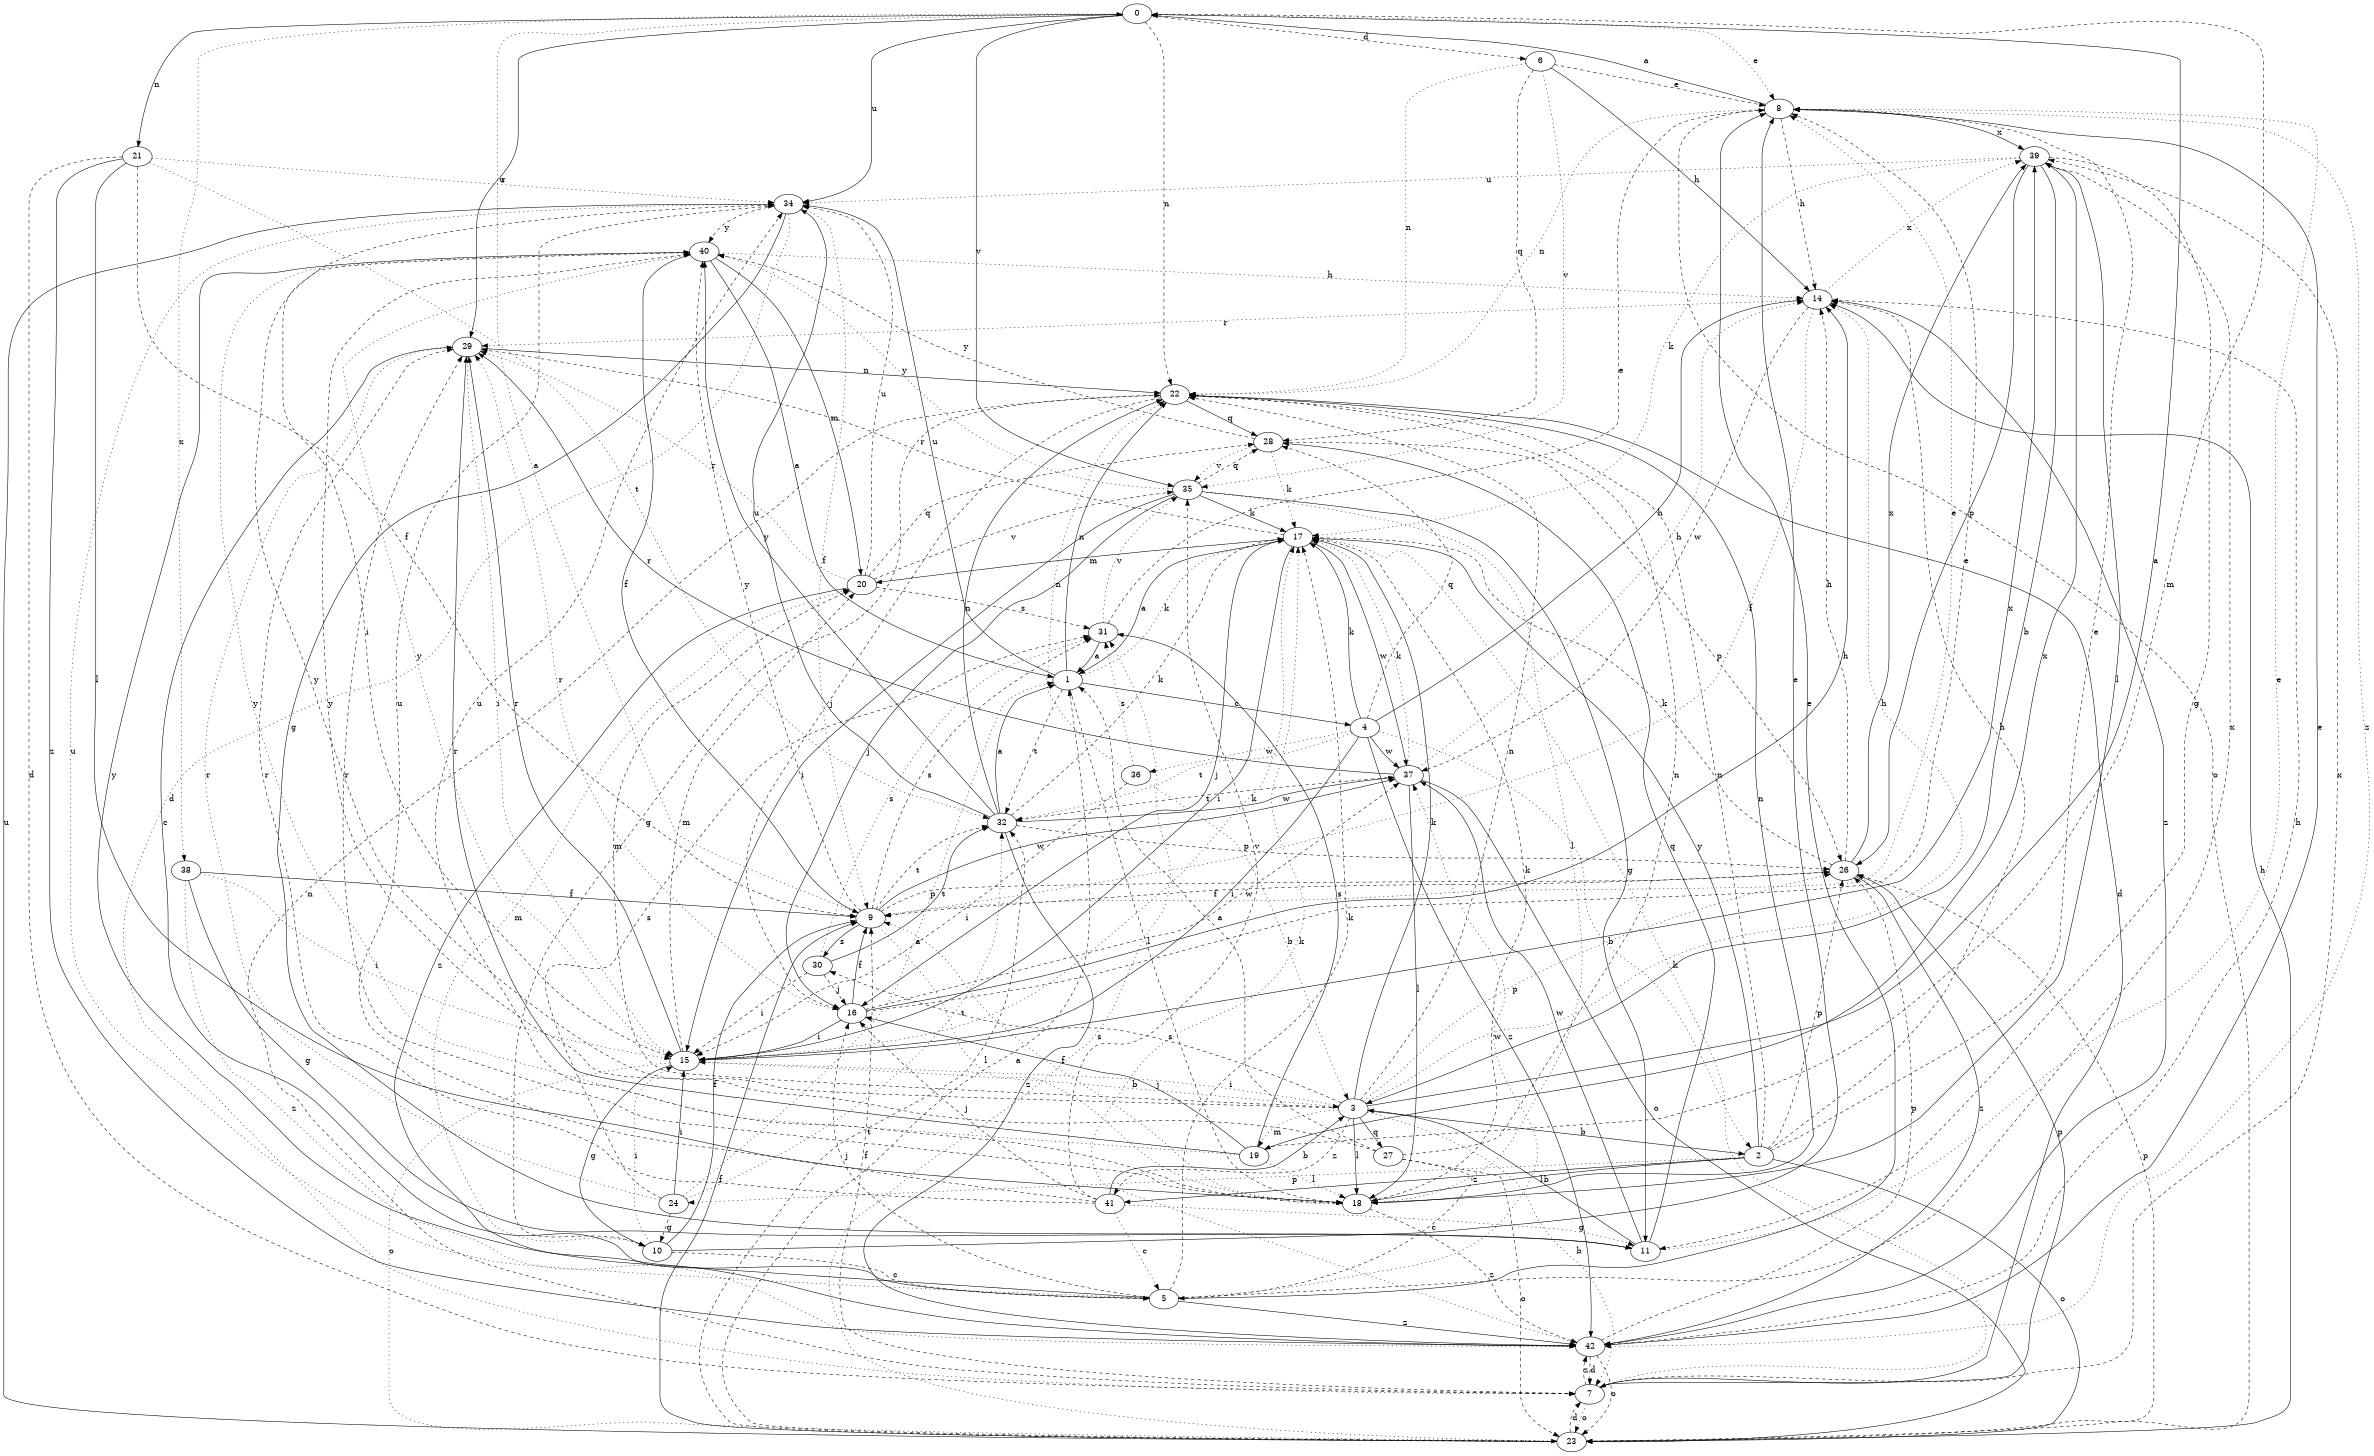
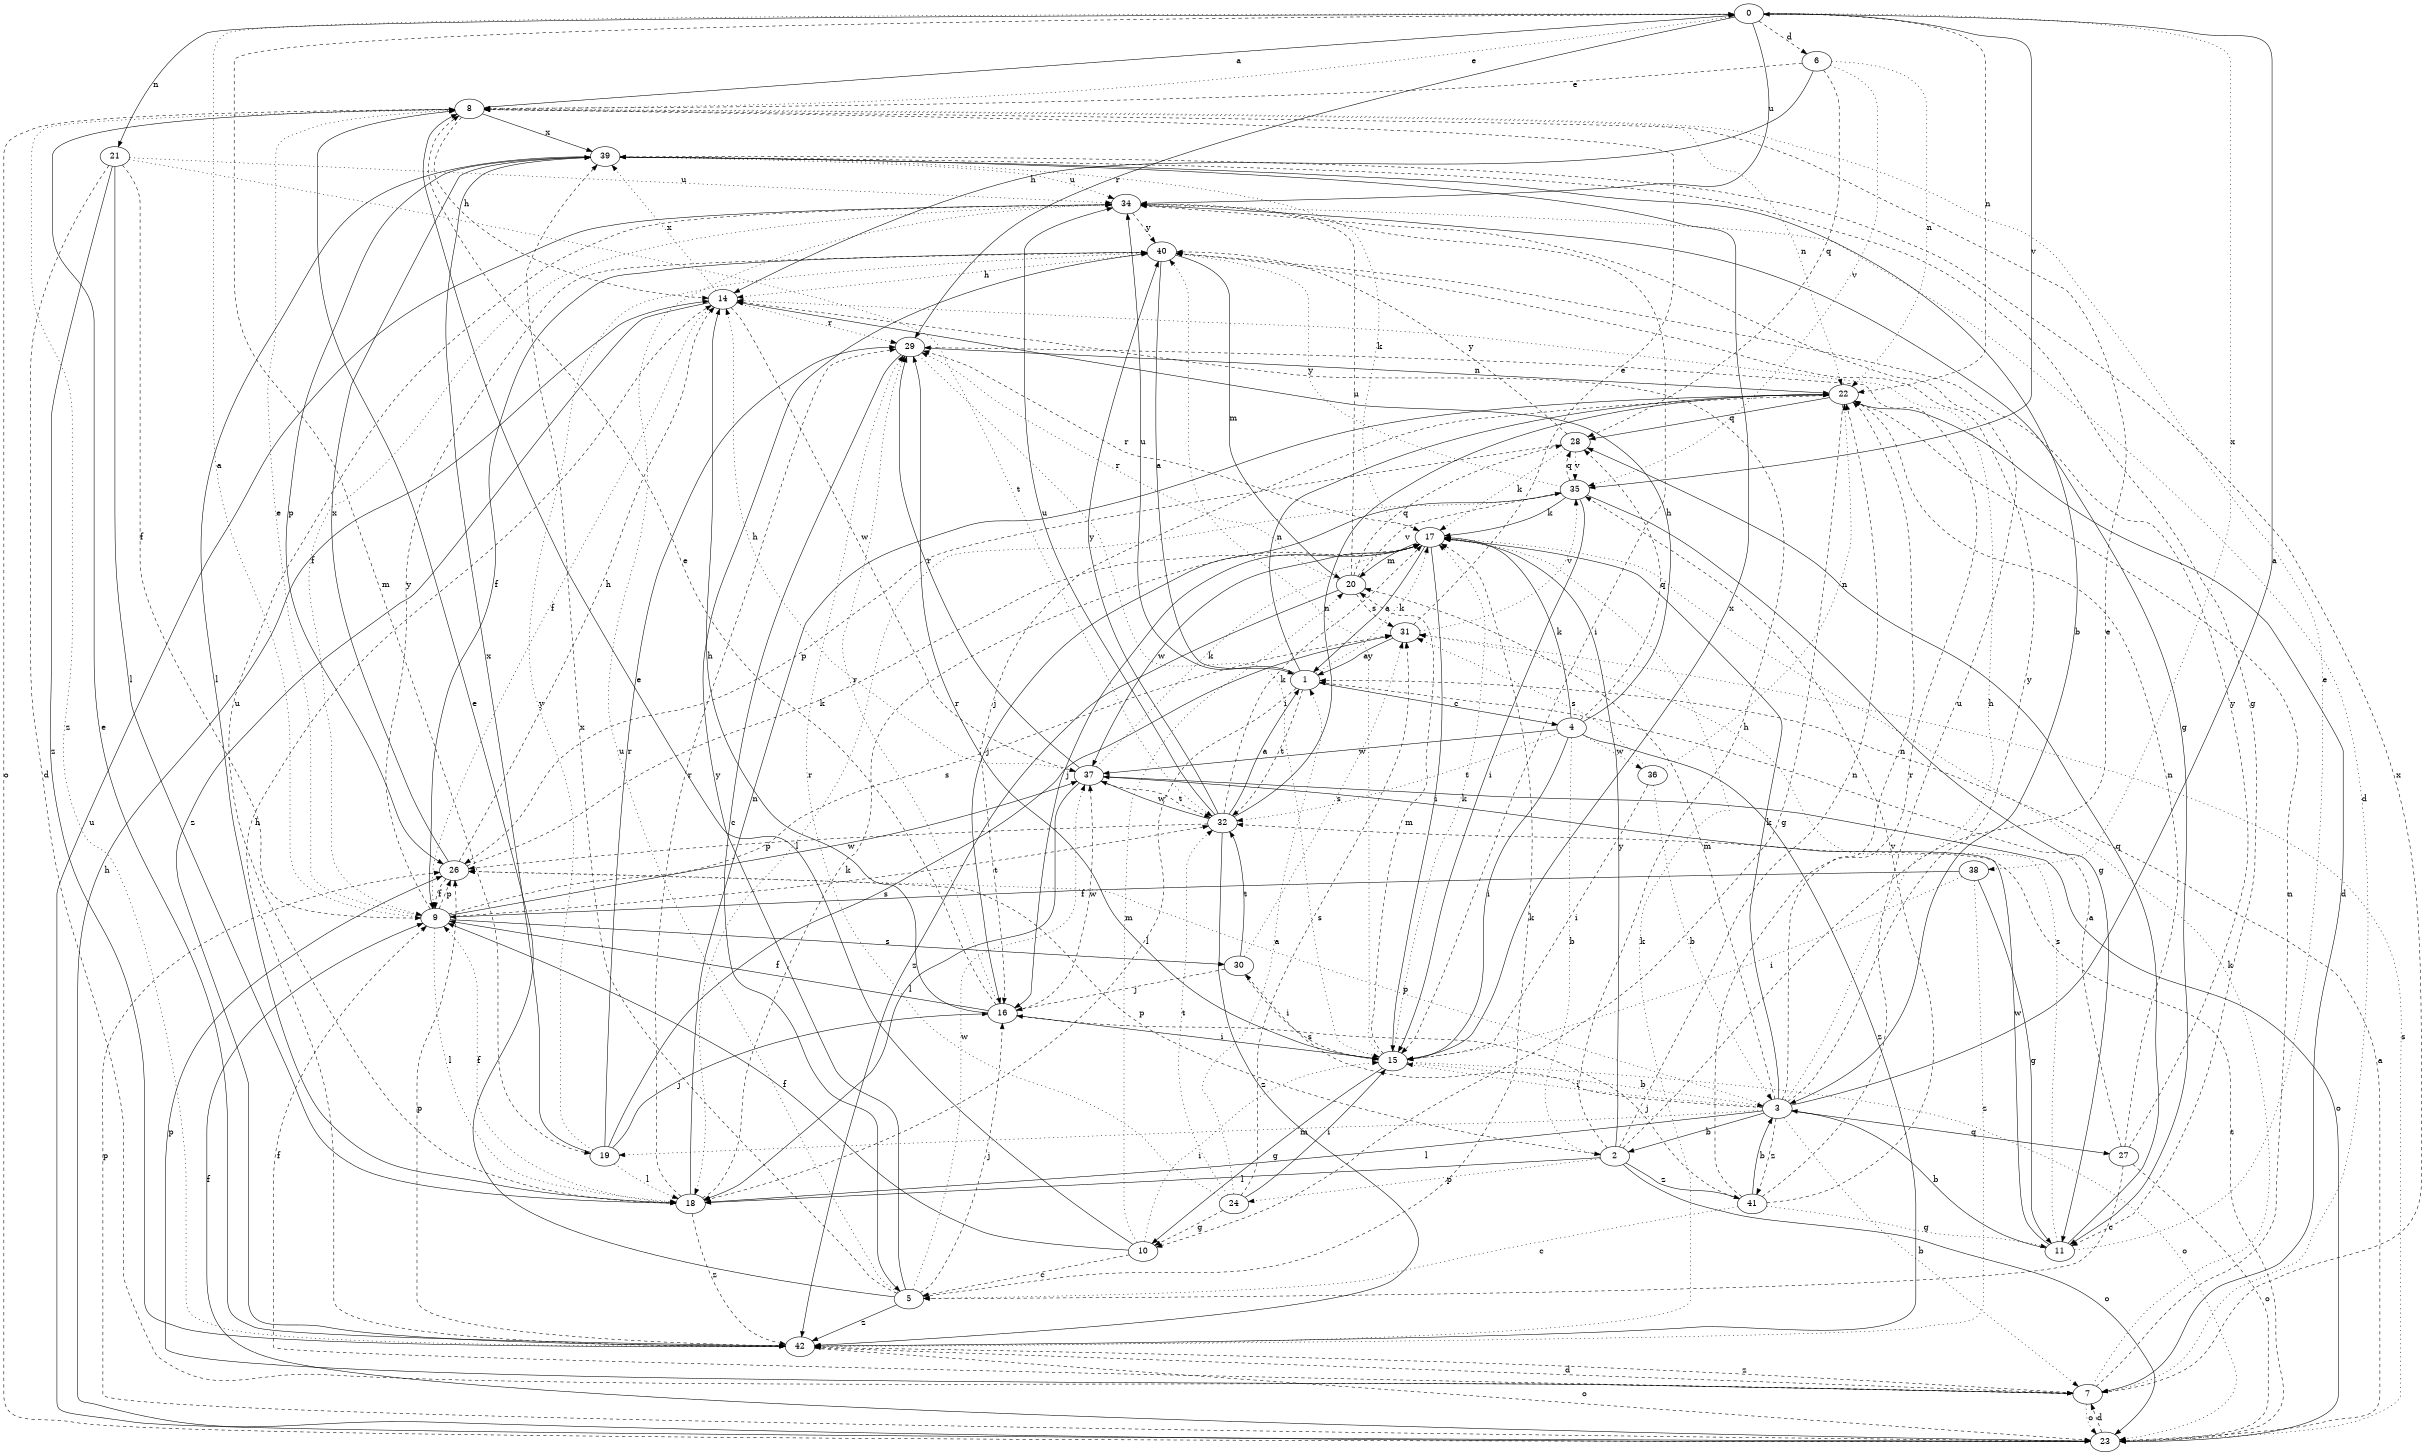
none -> (1835, 845)
(1937, 1194) -> none
